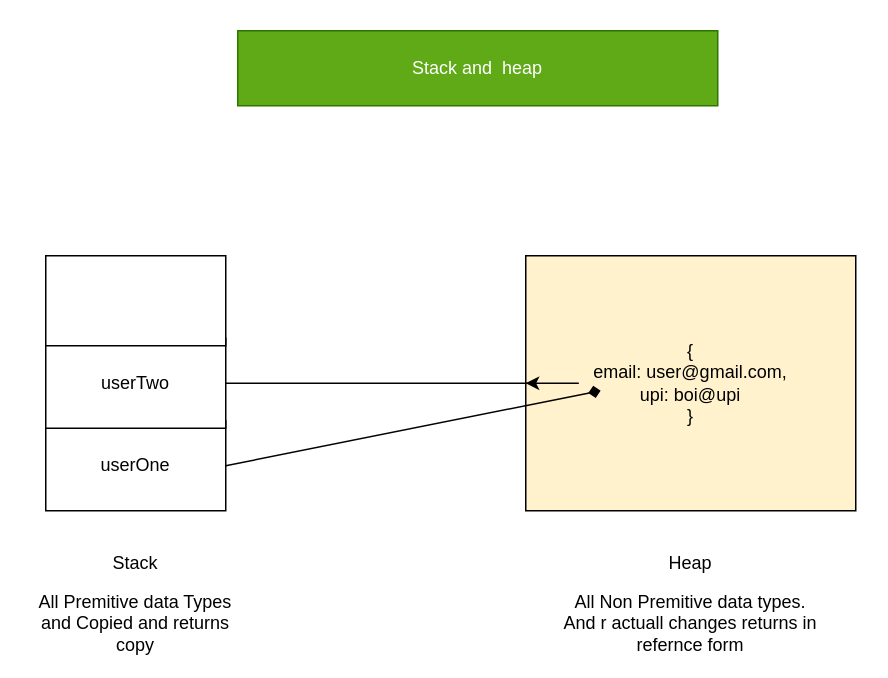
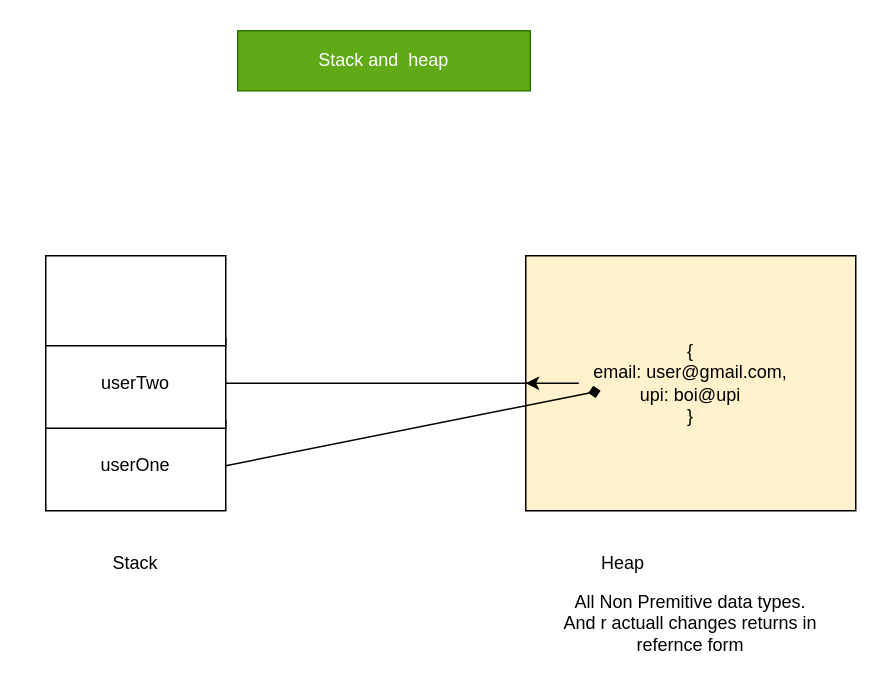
(478, 68) -> (384, 61)
(691, 563) -> (623, 563)
(136, 623) -> none
